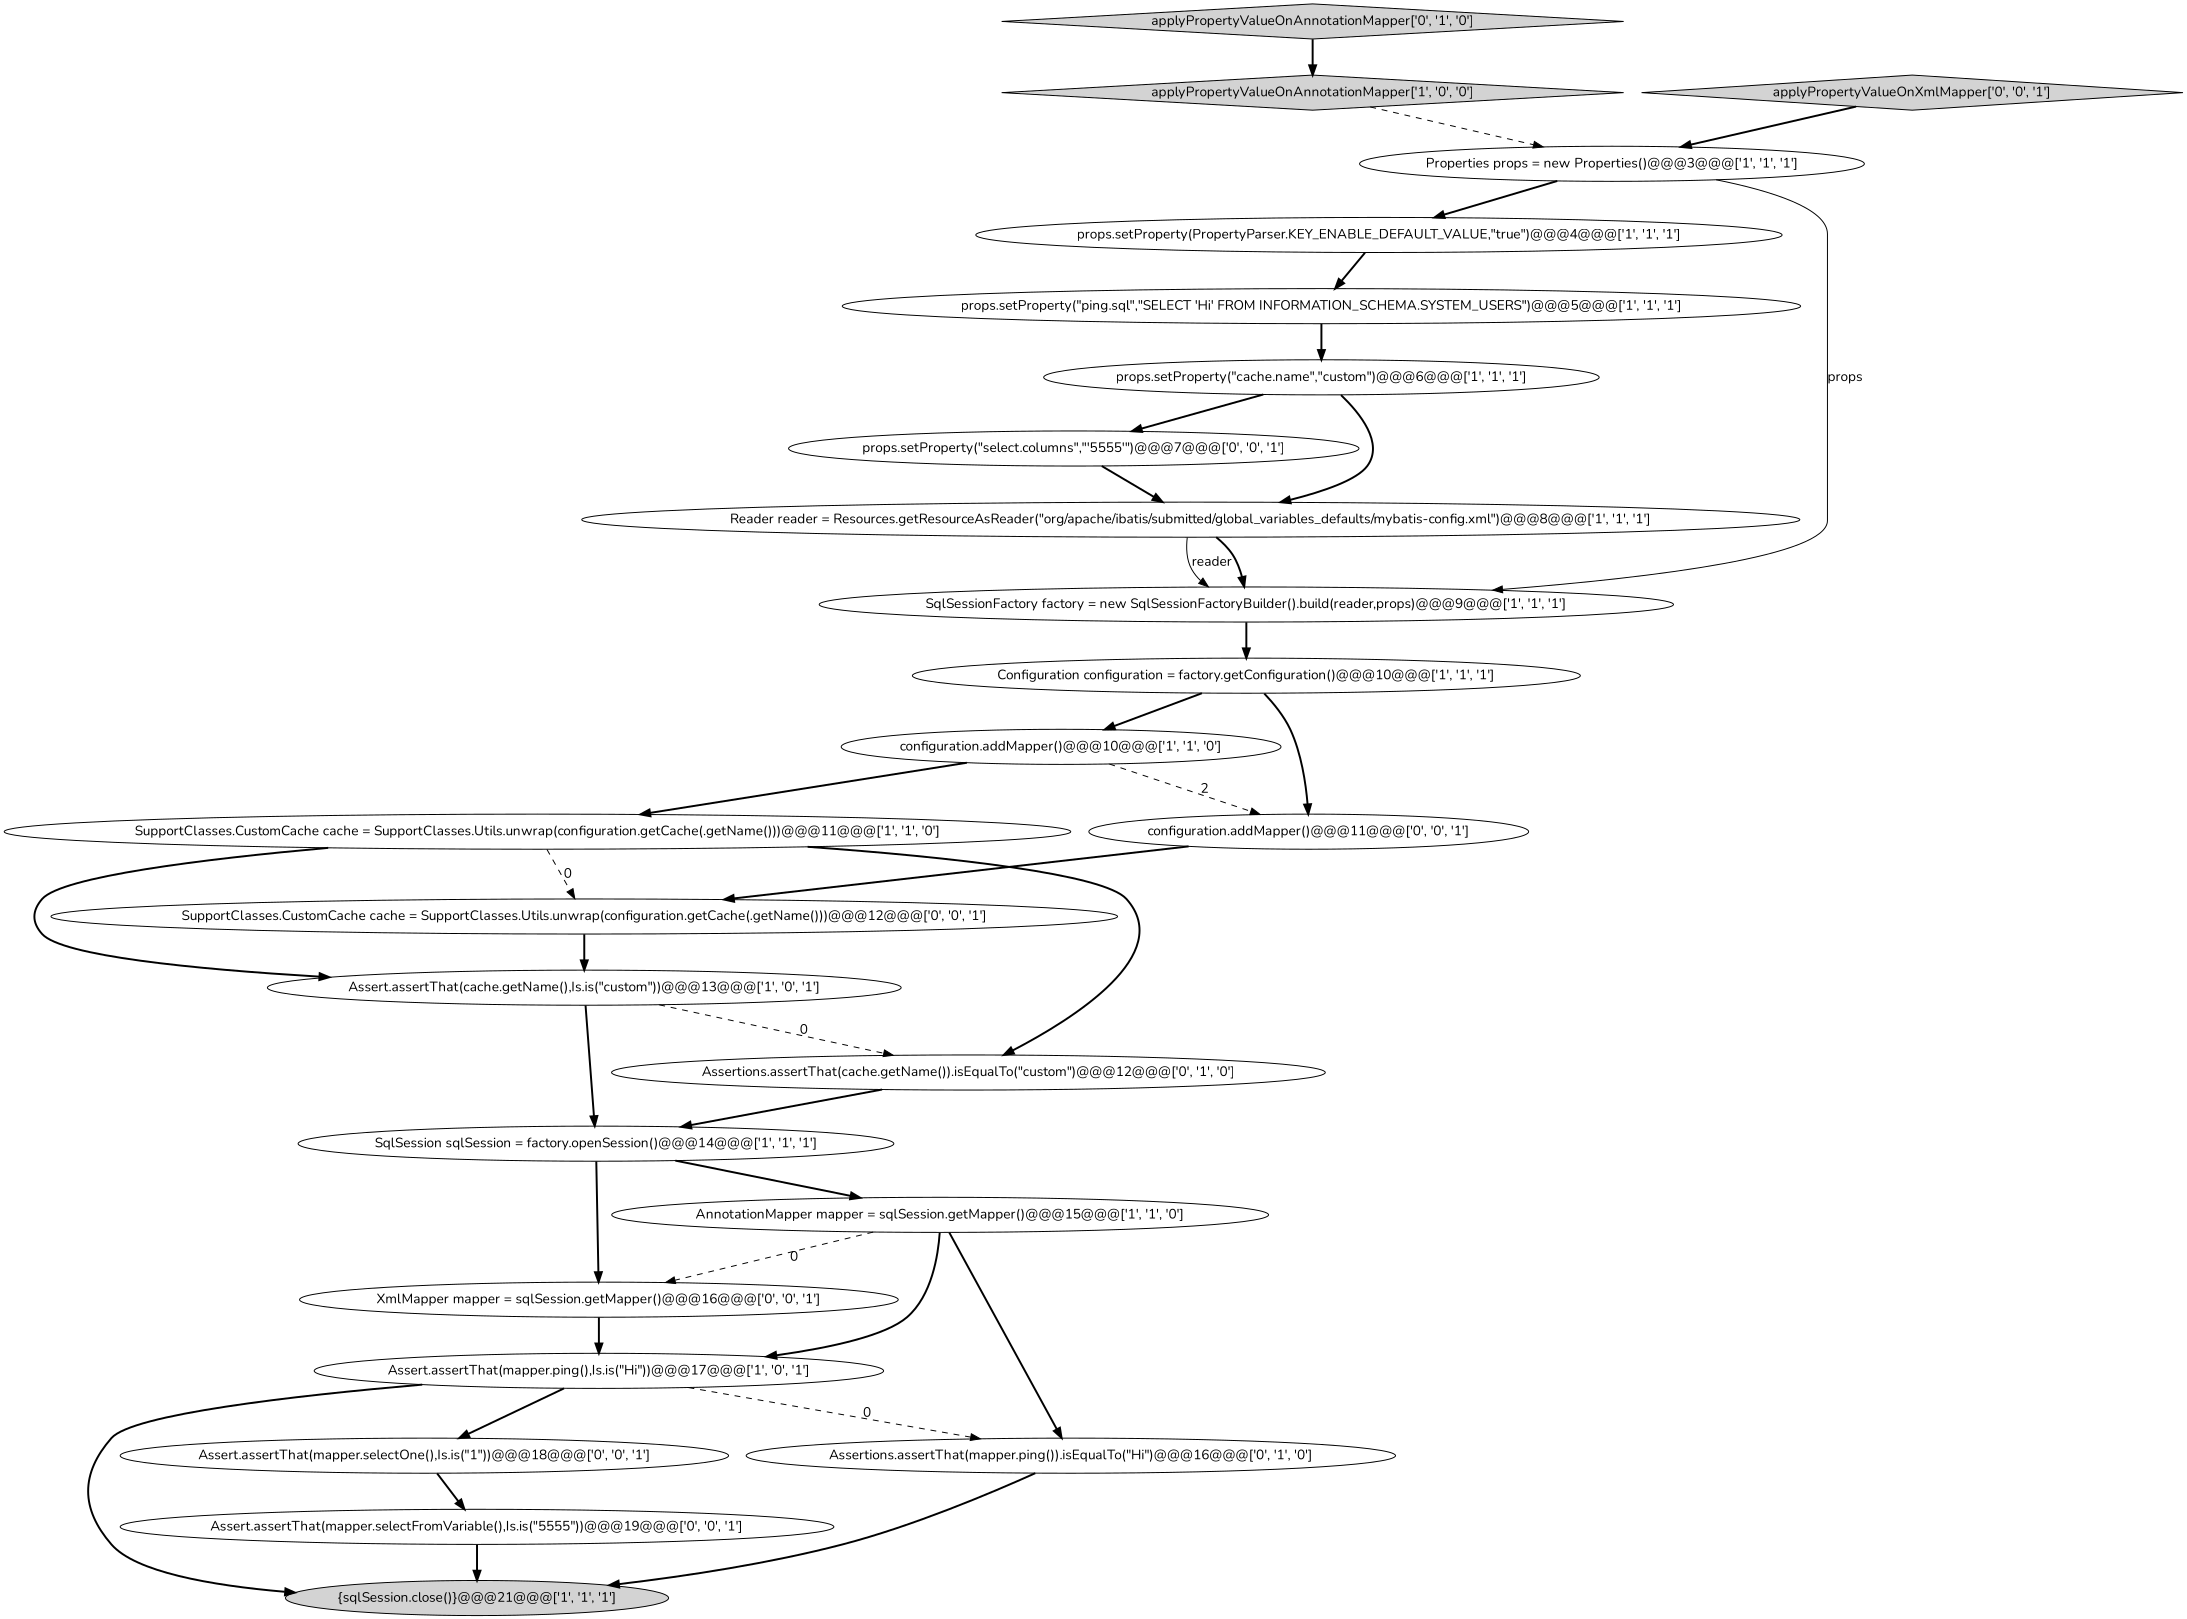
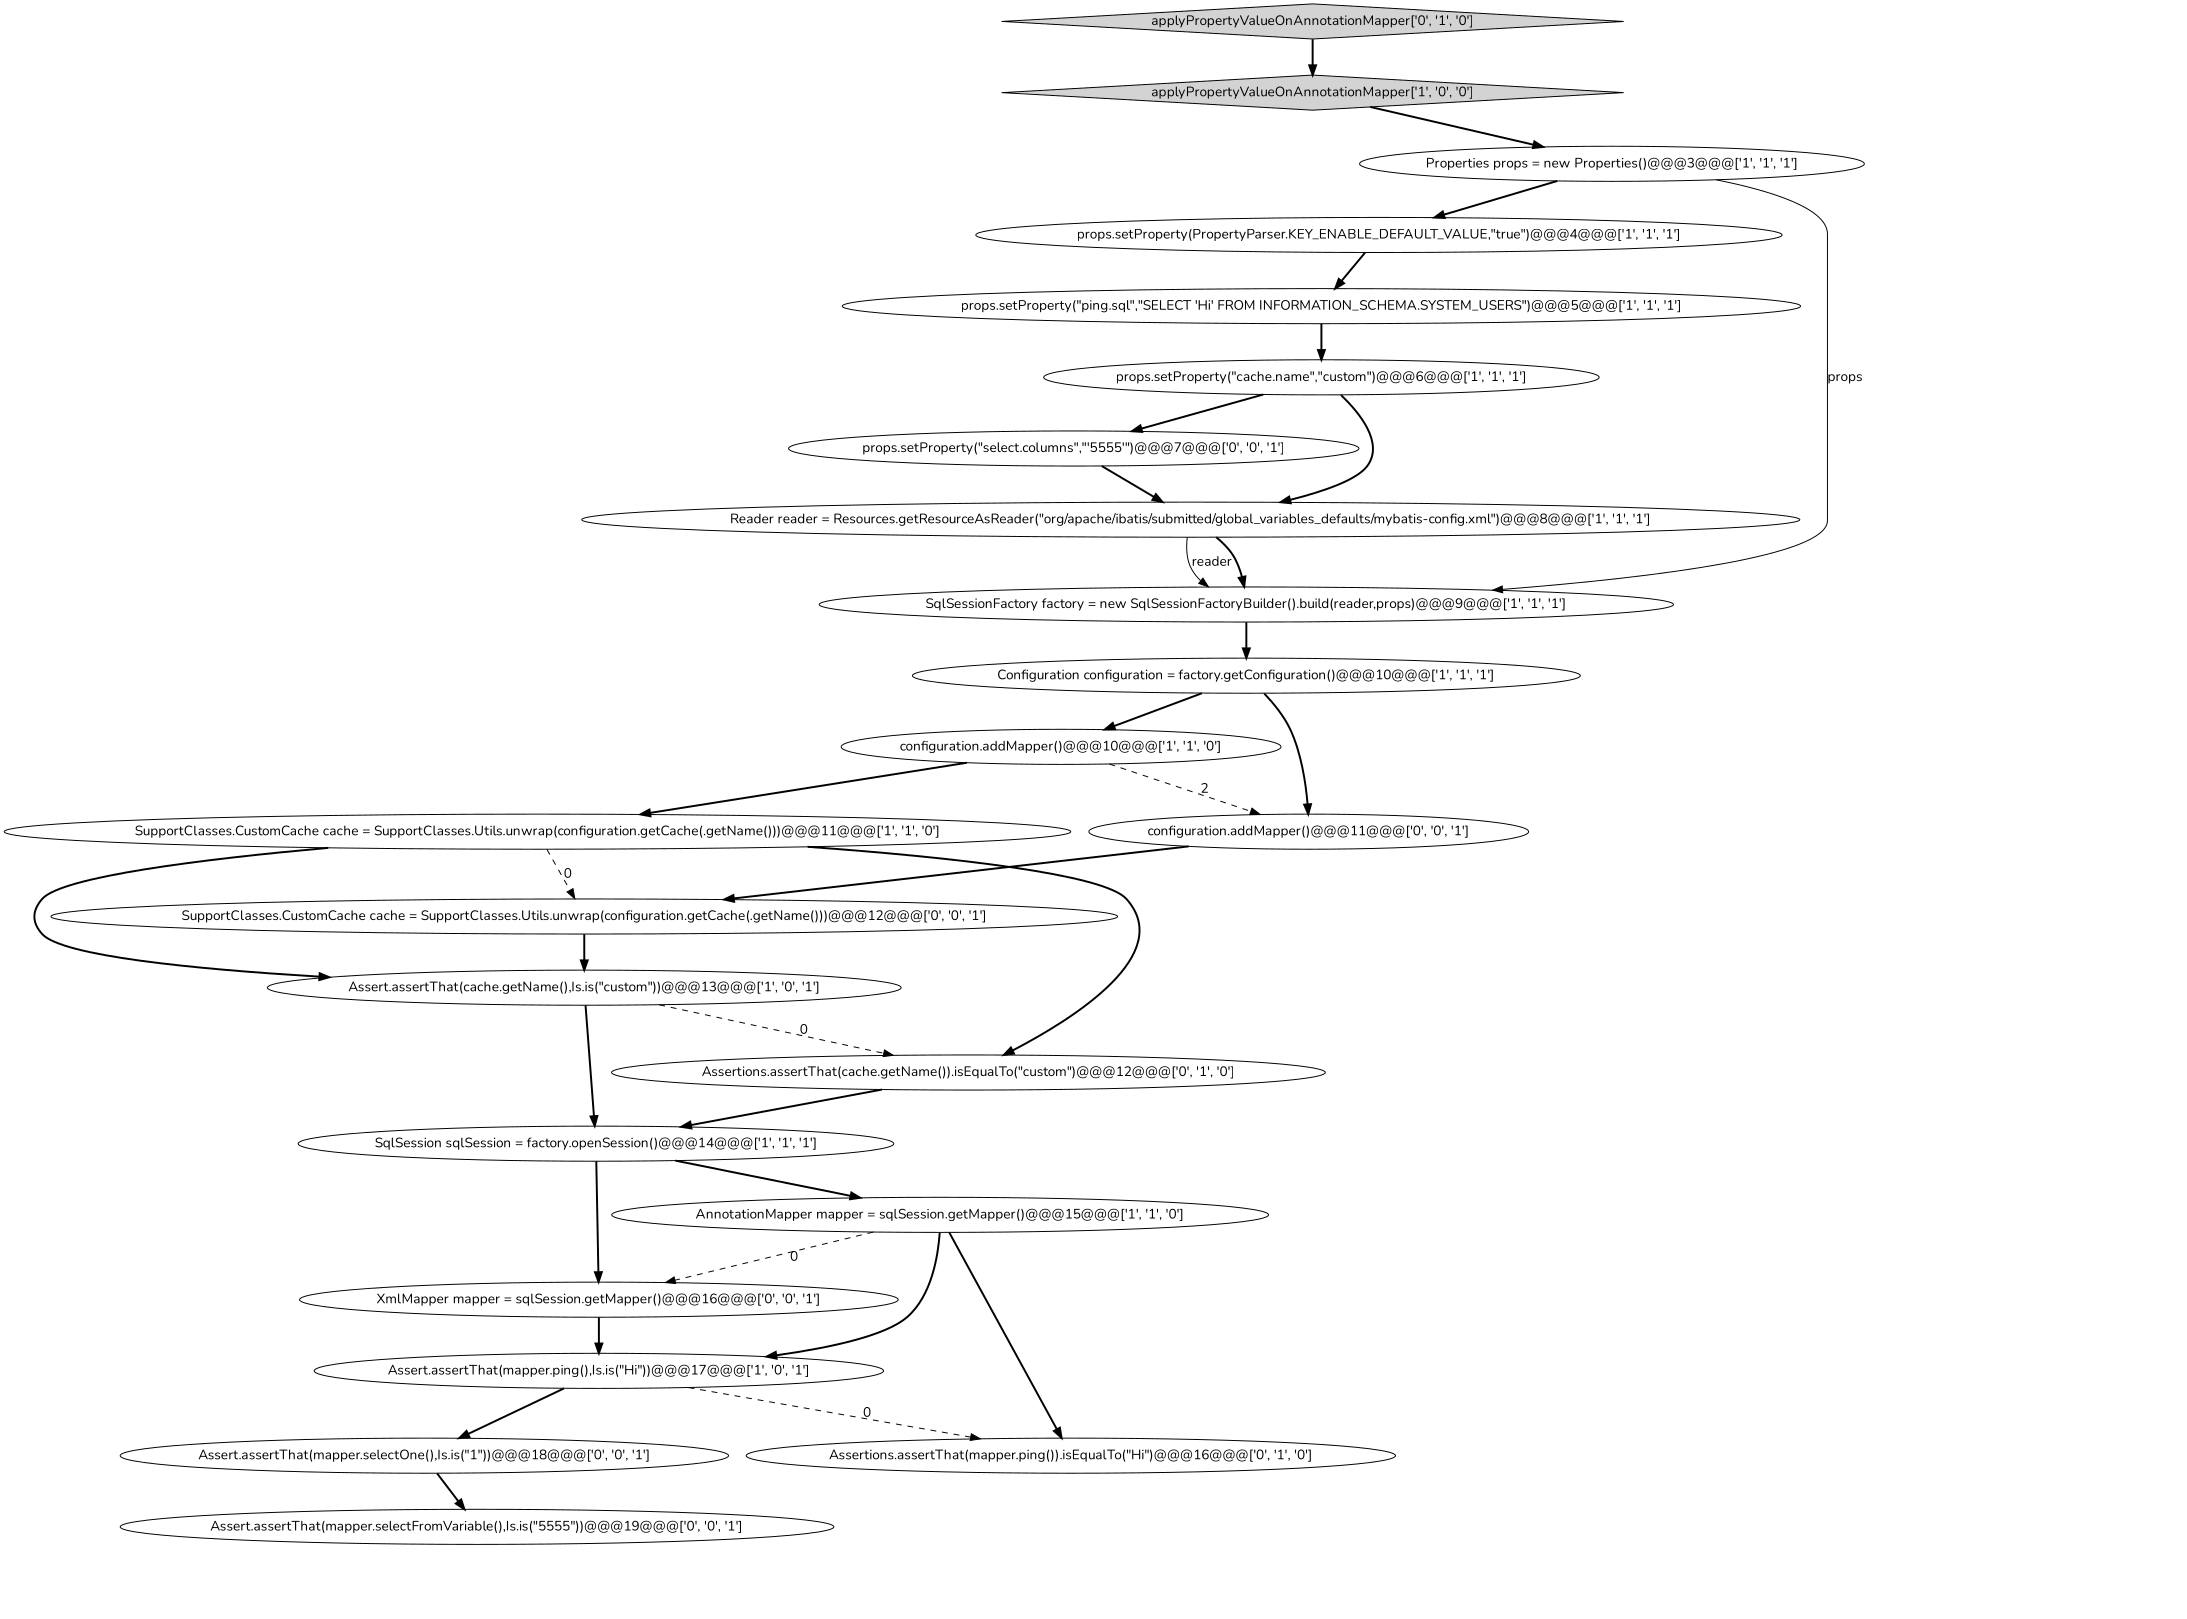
(1912, 93) -> none
(1452, 126) -> (1452, 126)
(477, 1598) -> none
